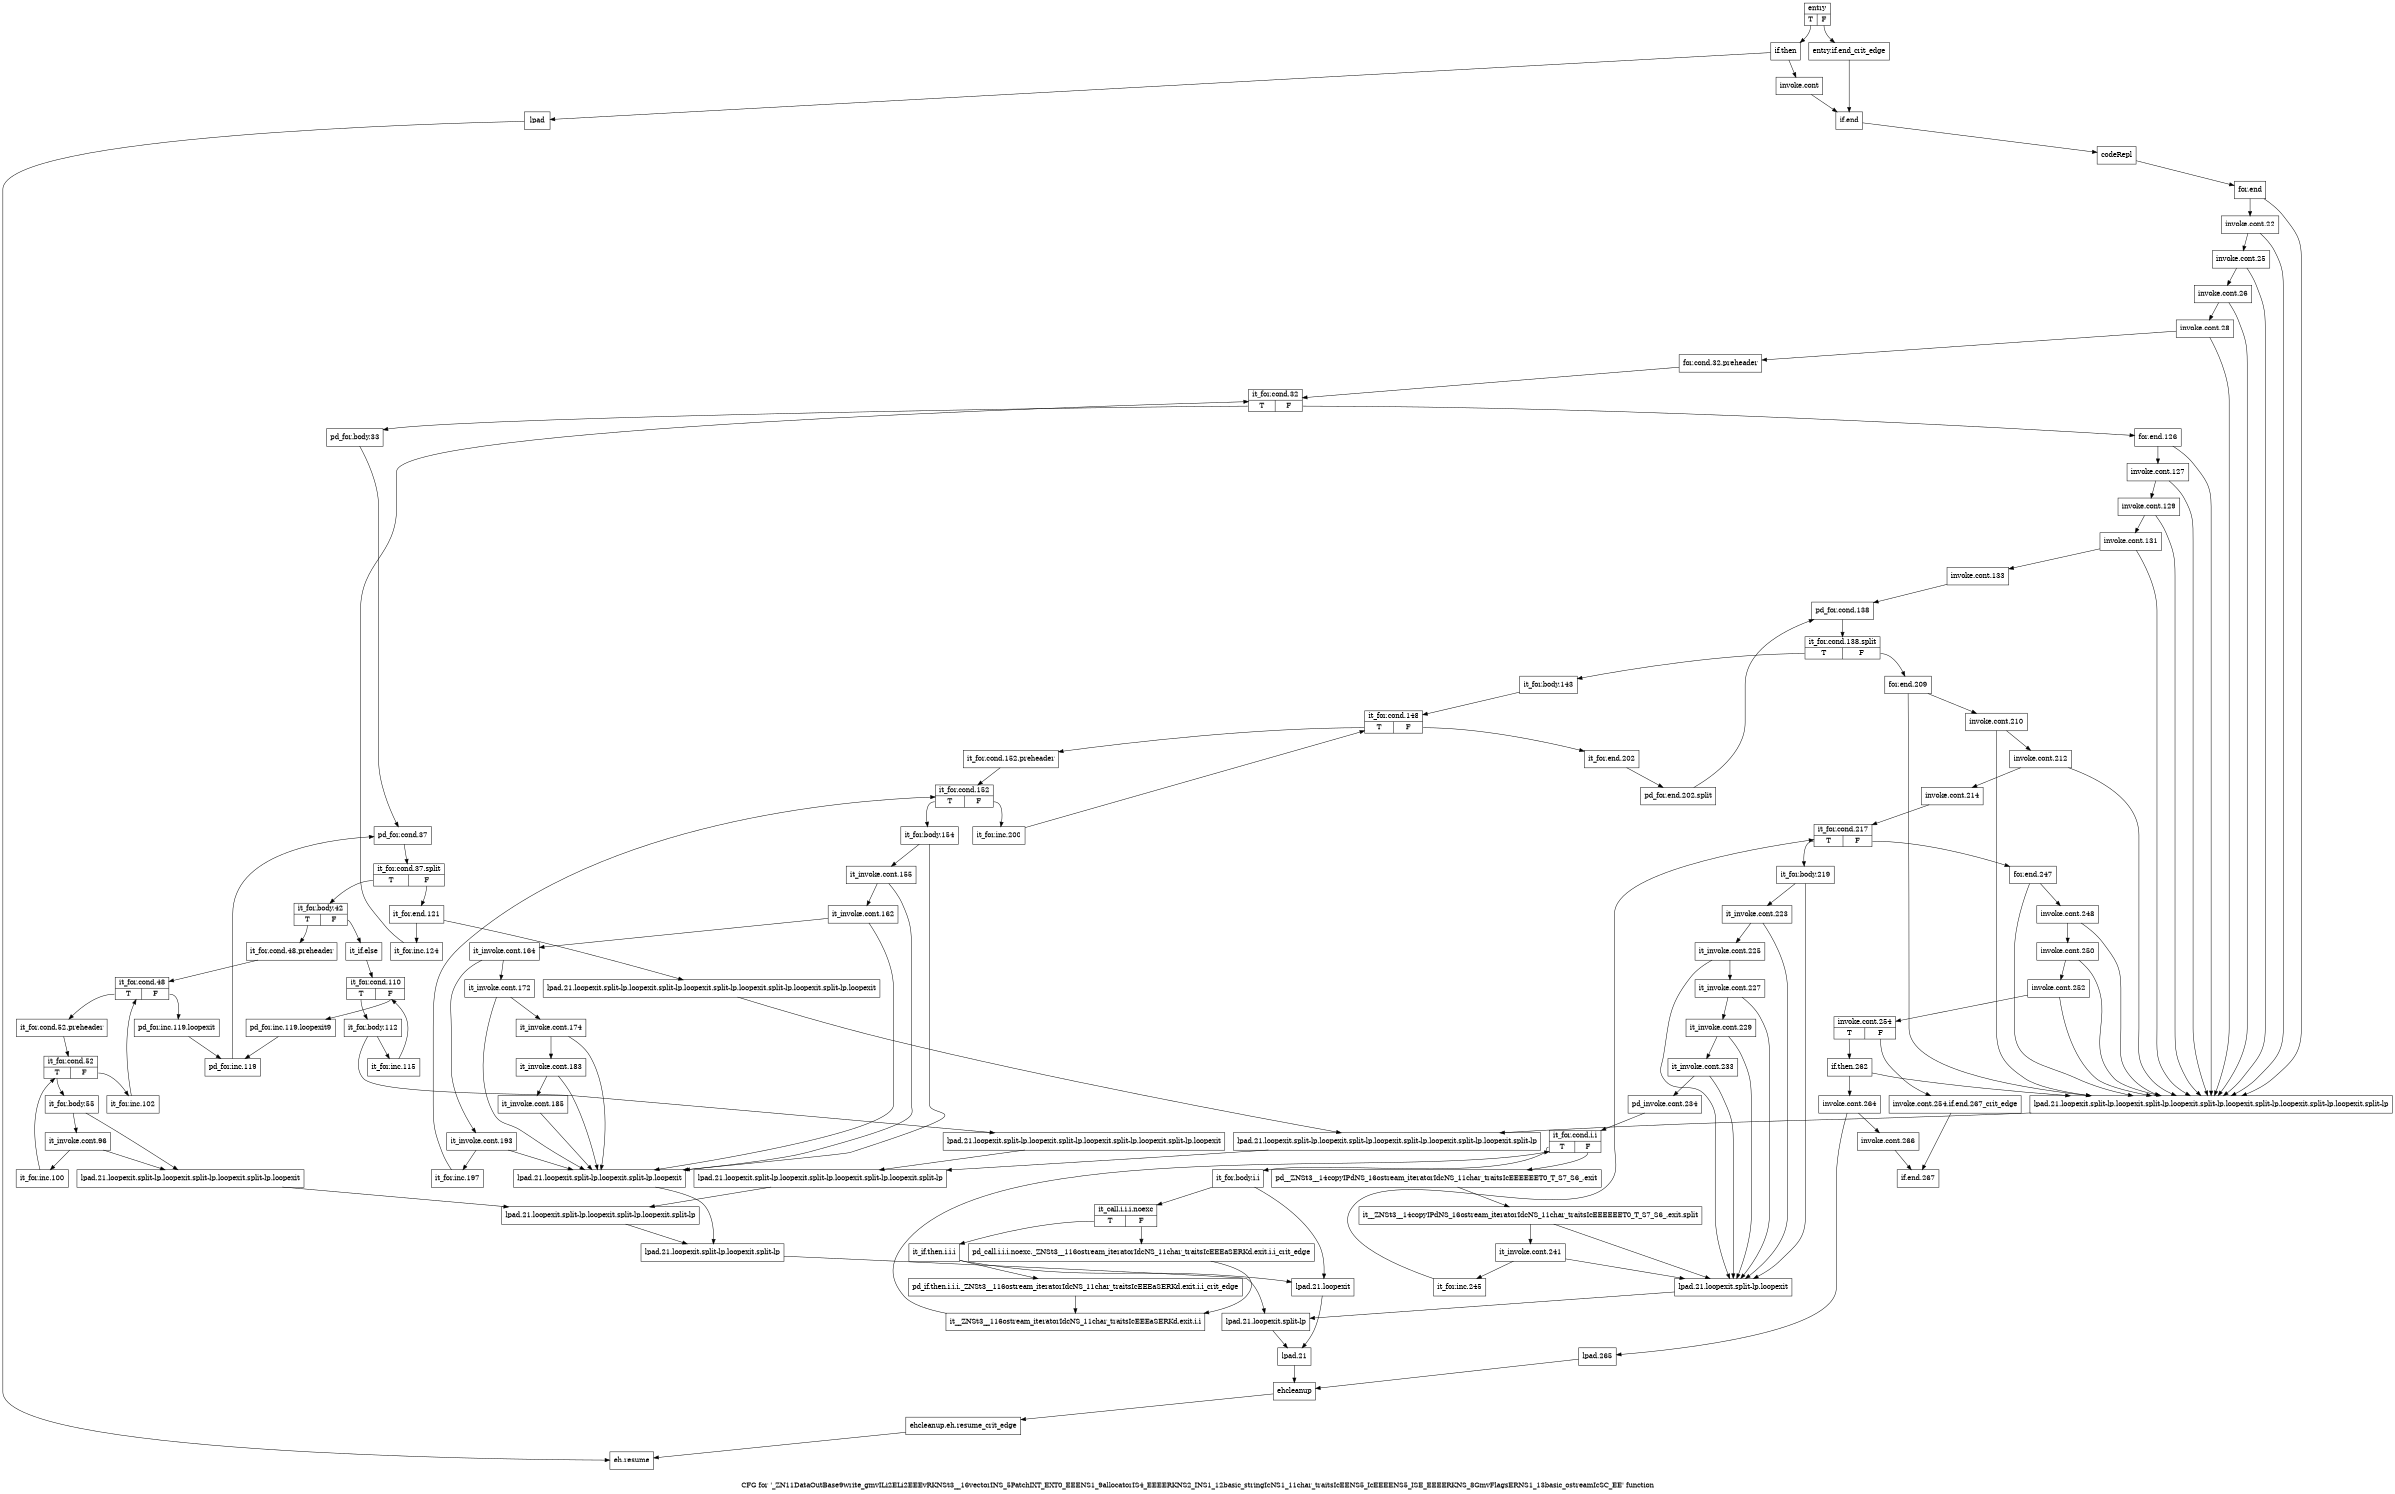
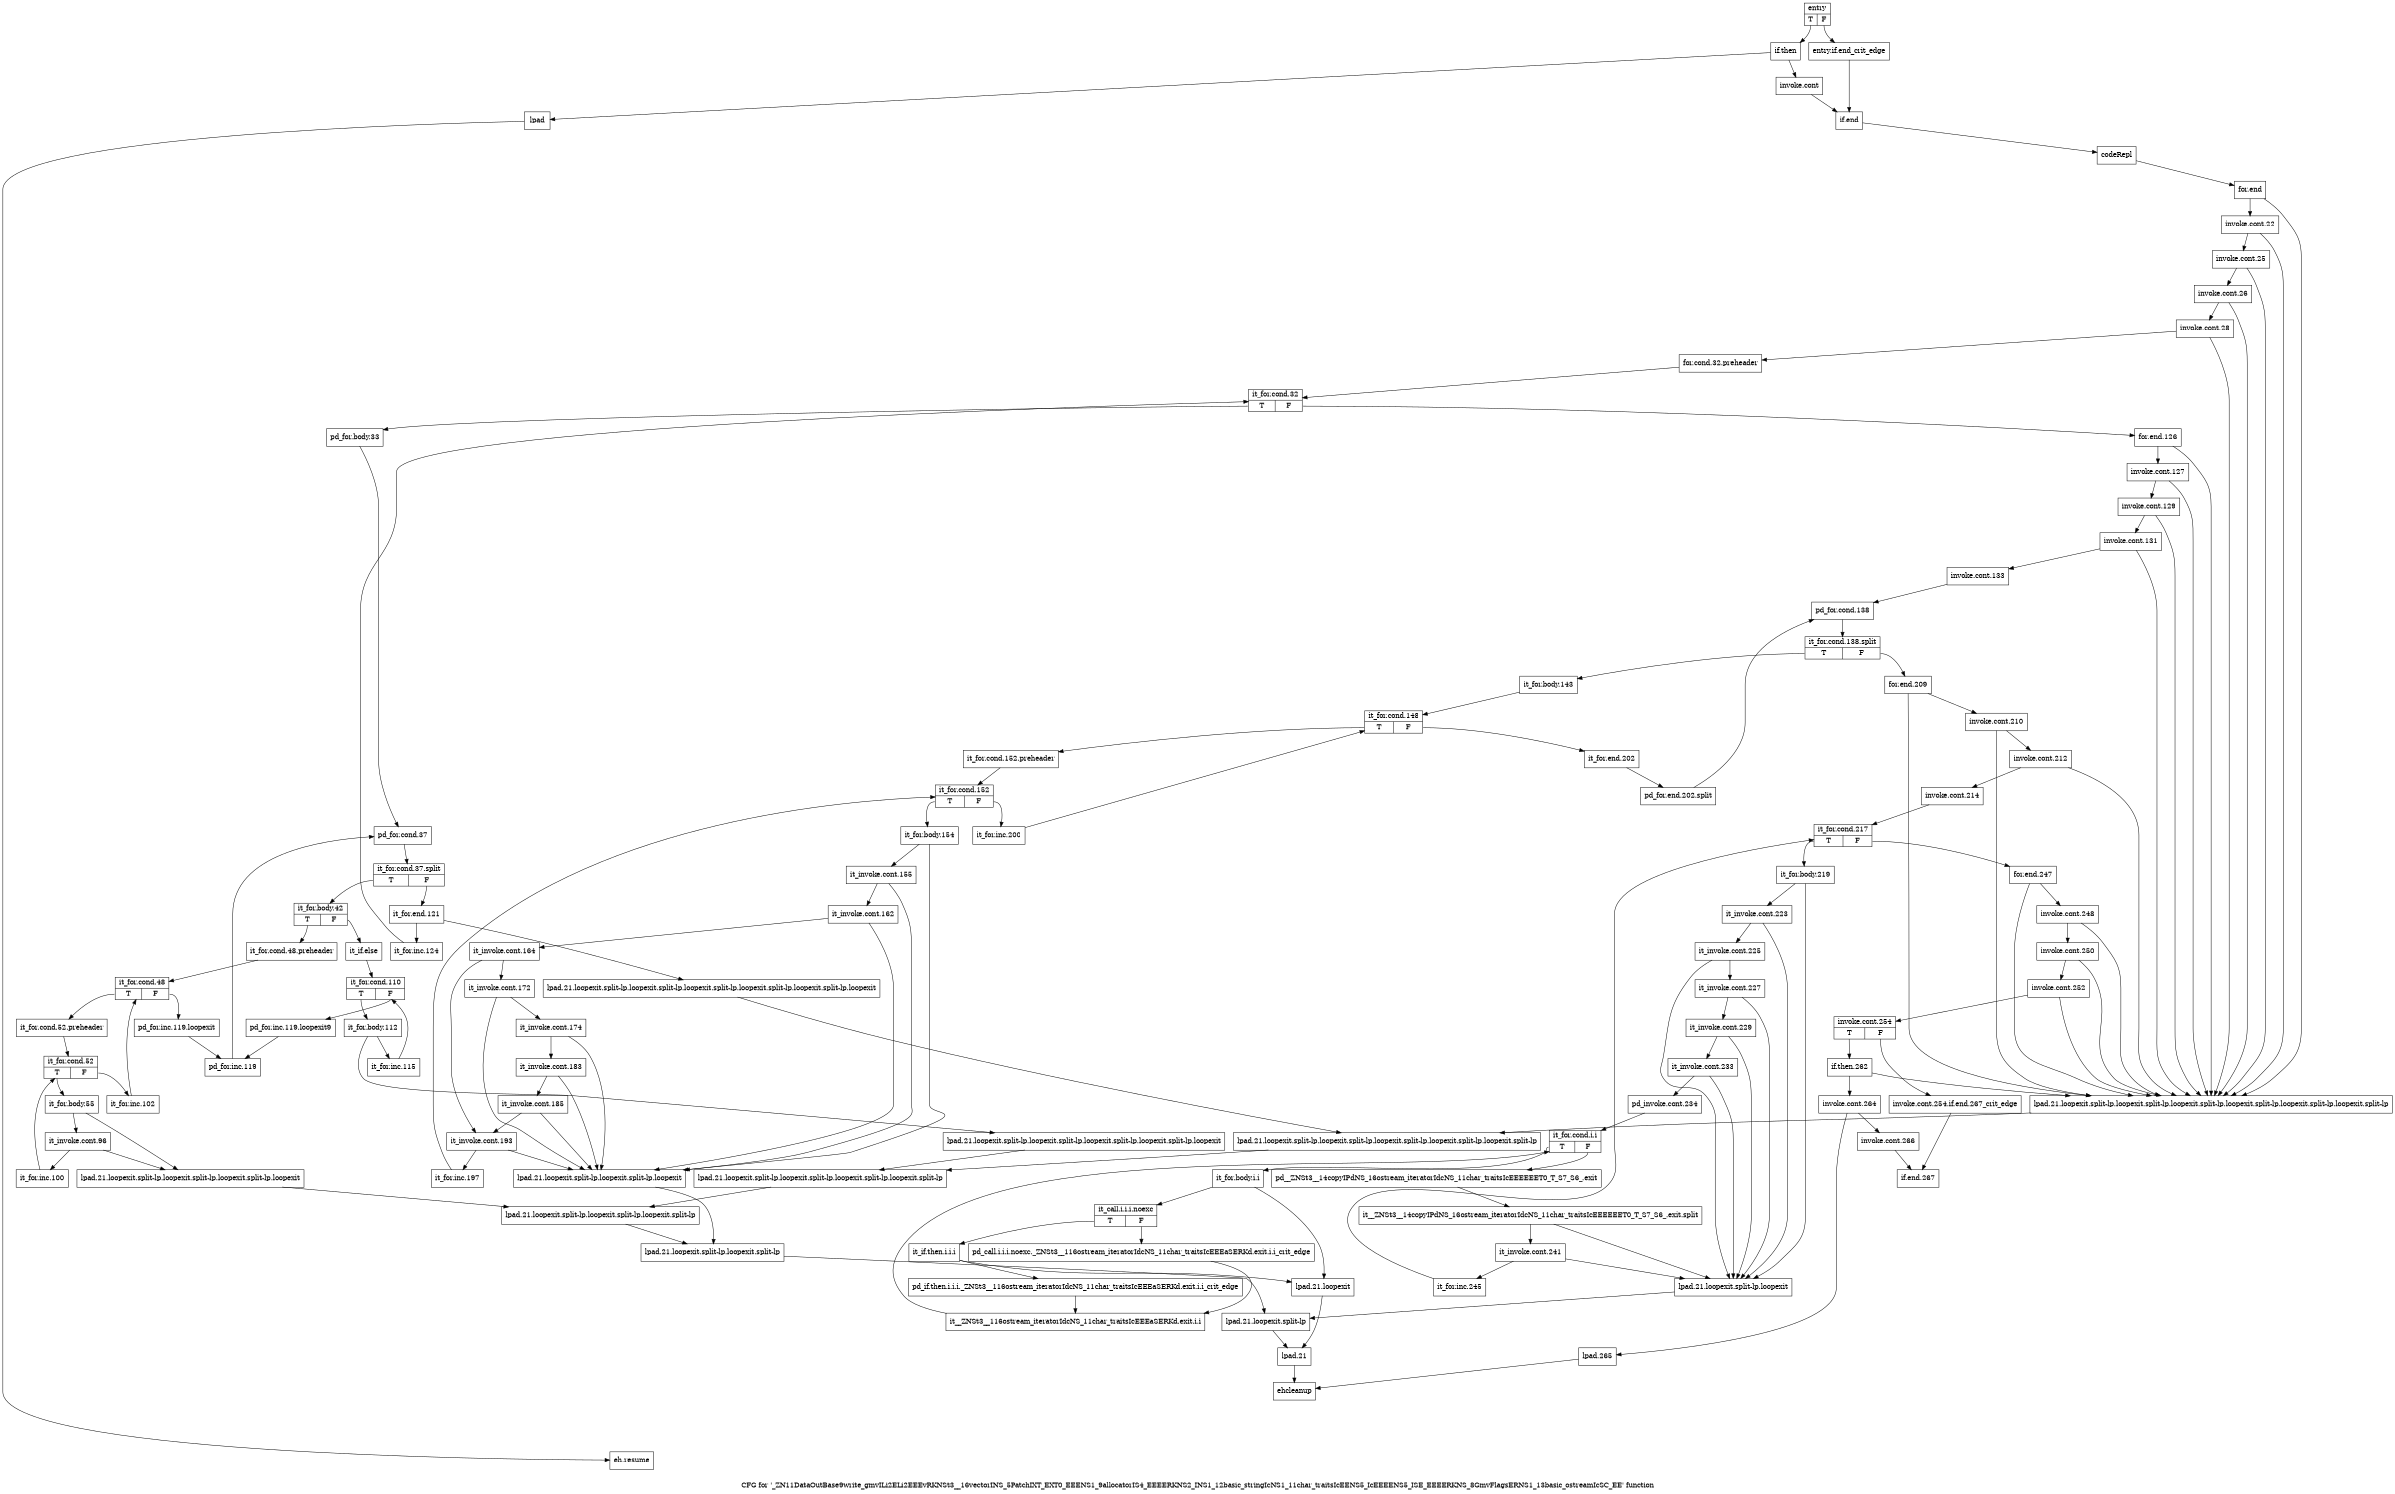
none -> (509, 1121)
(963, 1426) -> none
